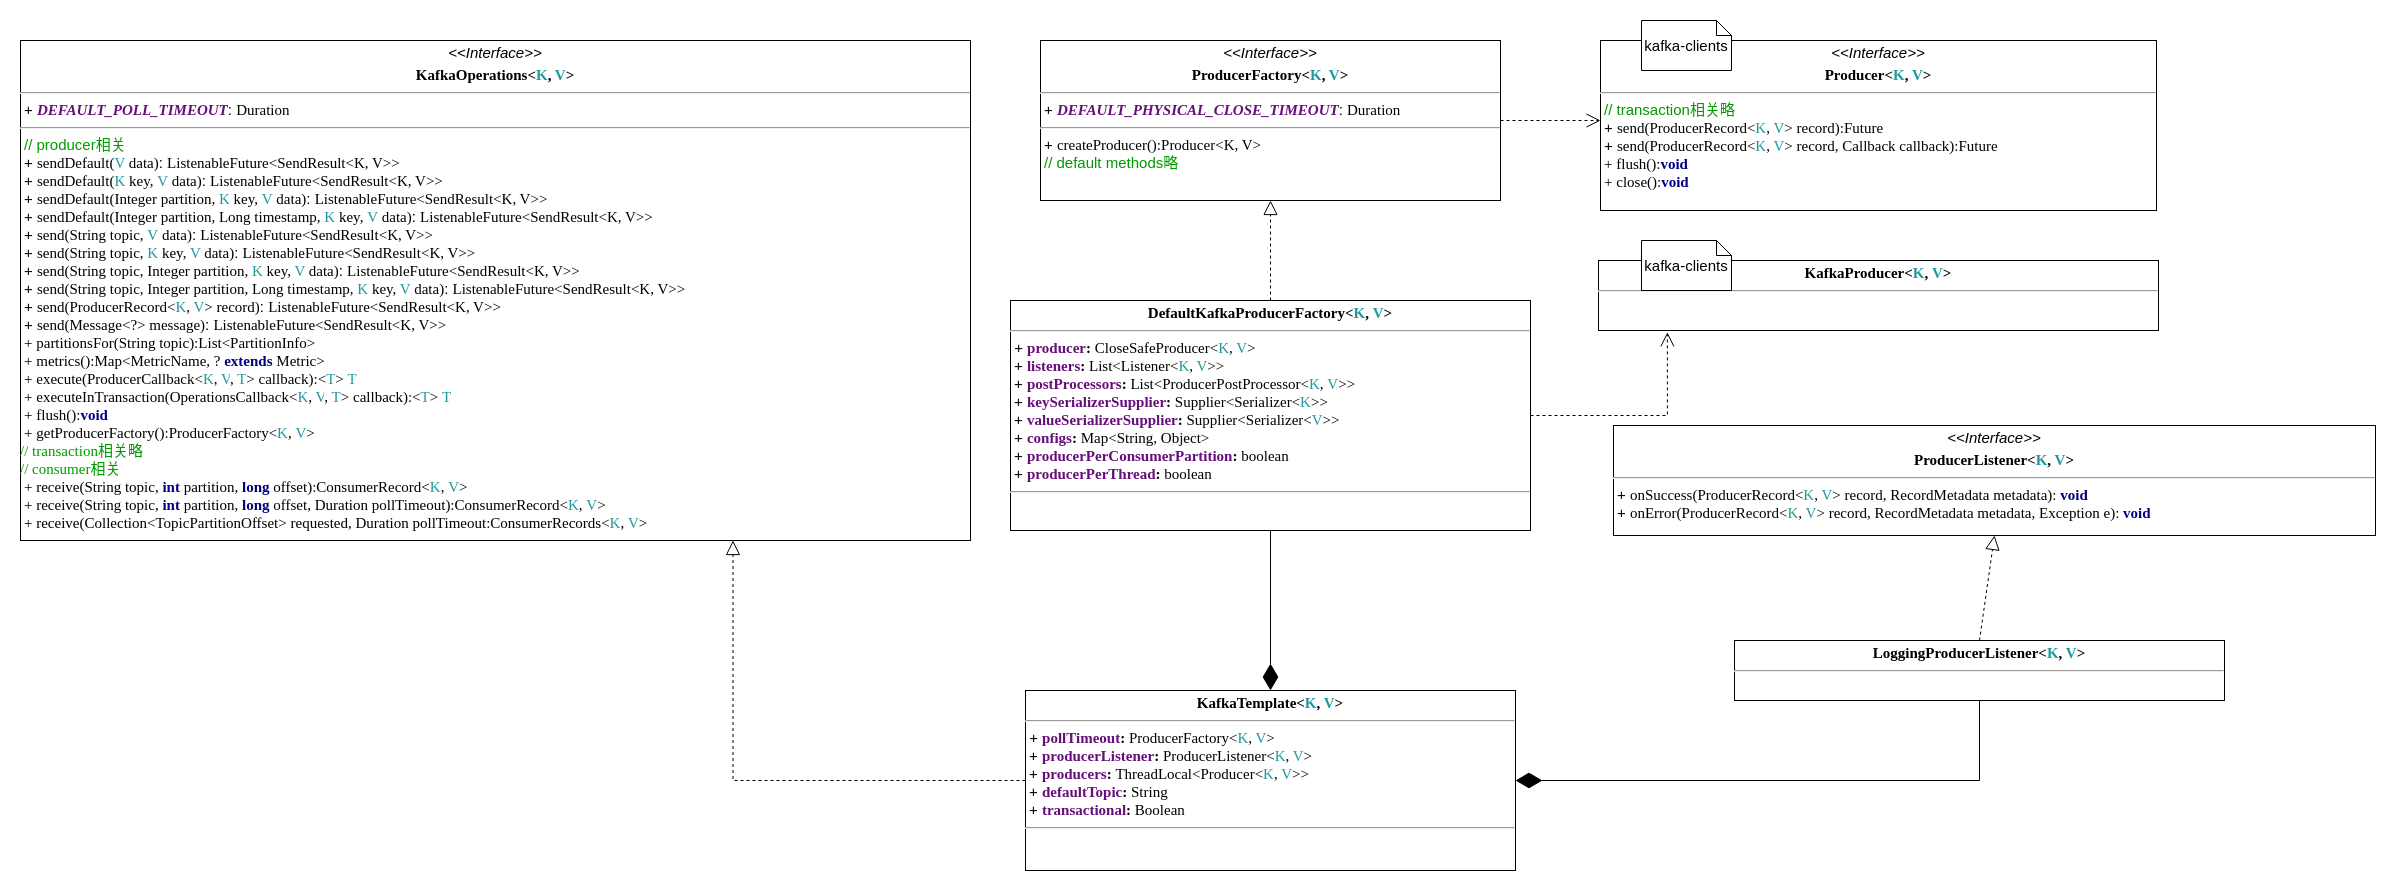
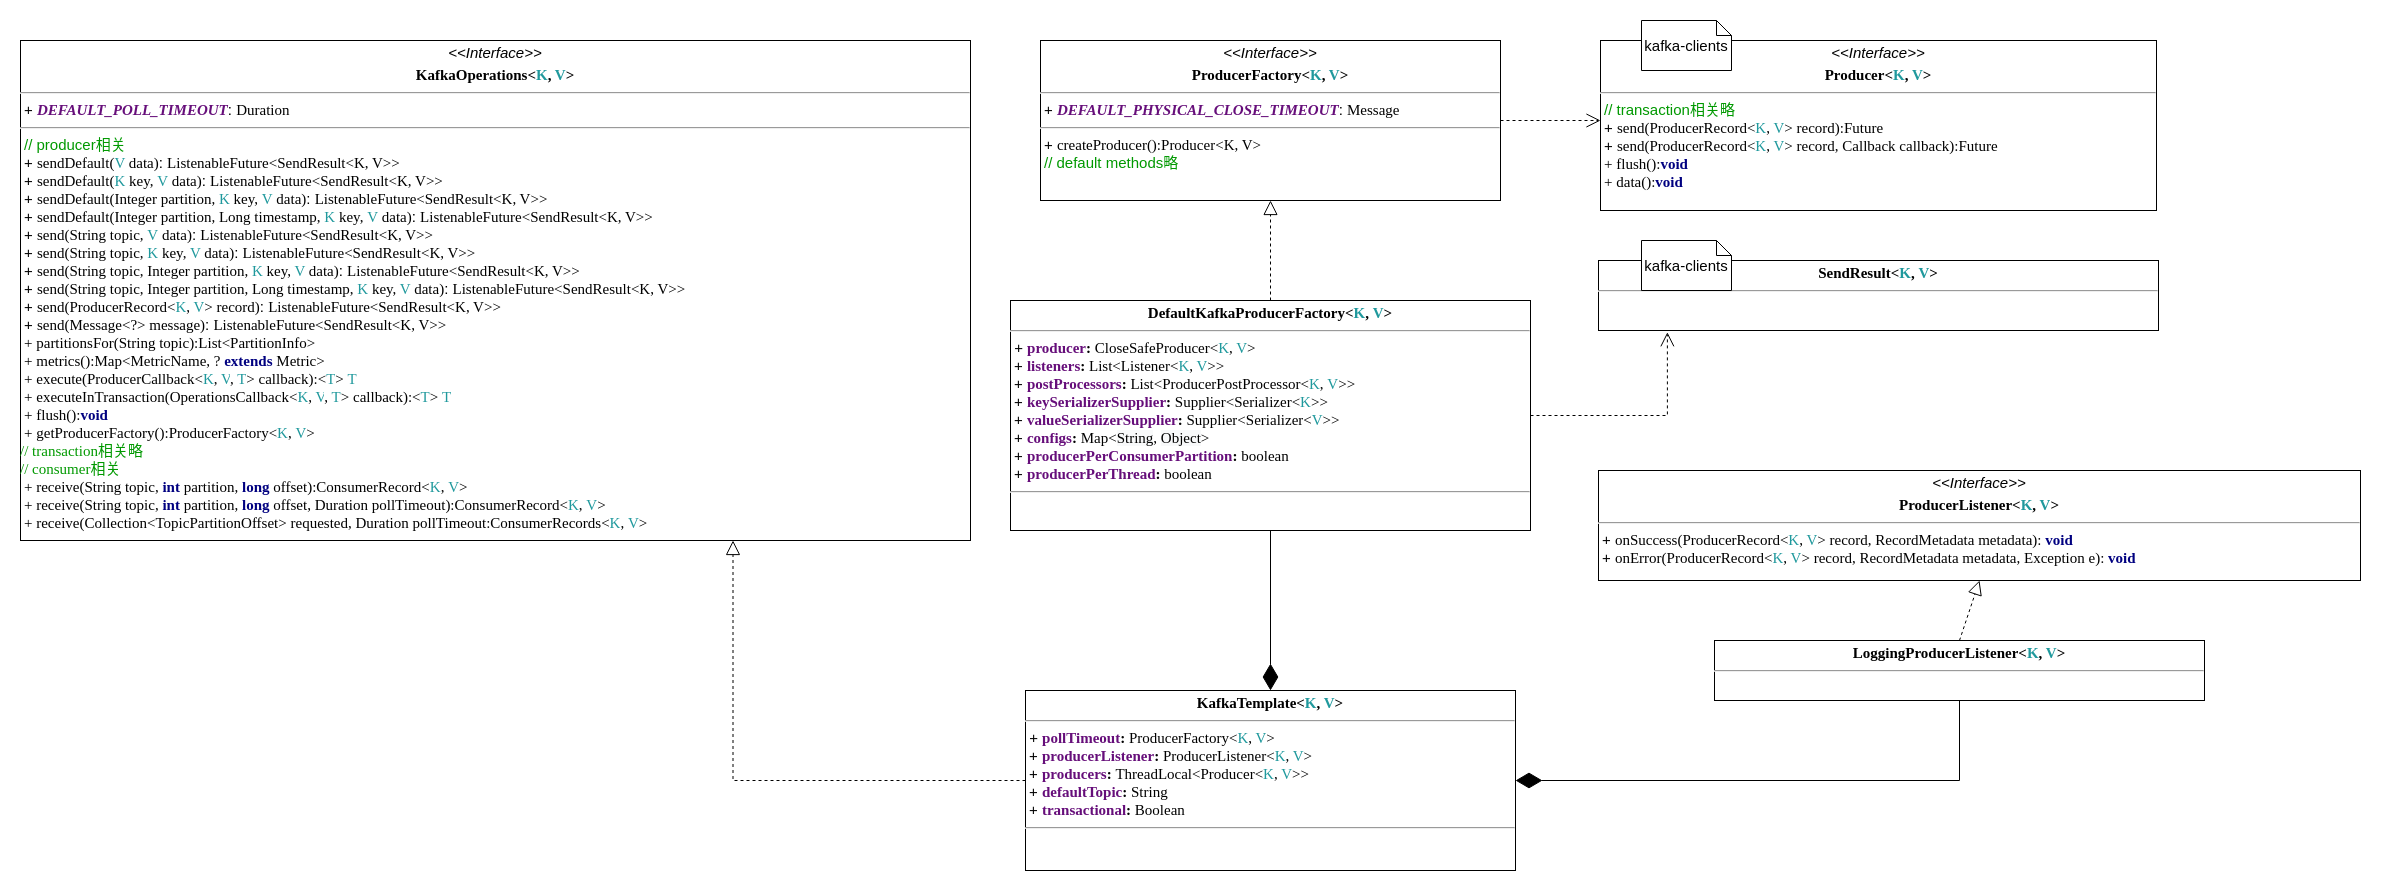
(1213, 86) -> (1211, 86)
(1835, 104) -> (1835, 104)
(1676, 261) -> (1662, 261)
(1995, 481) -> (1980, 526)
(1980, 671) -> (1960, 671)
